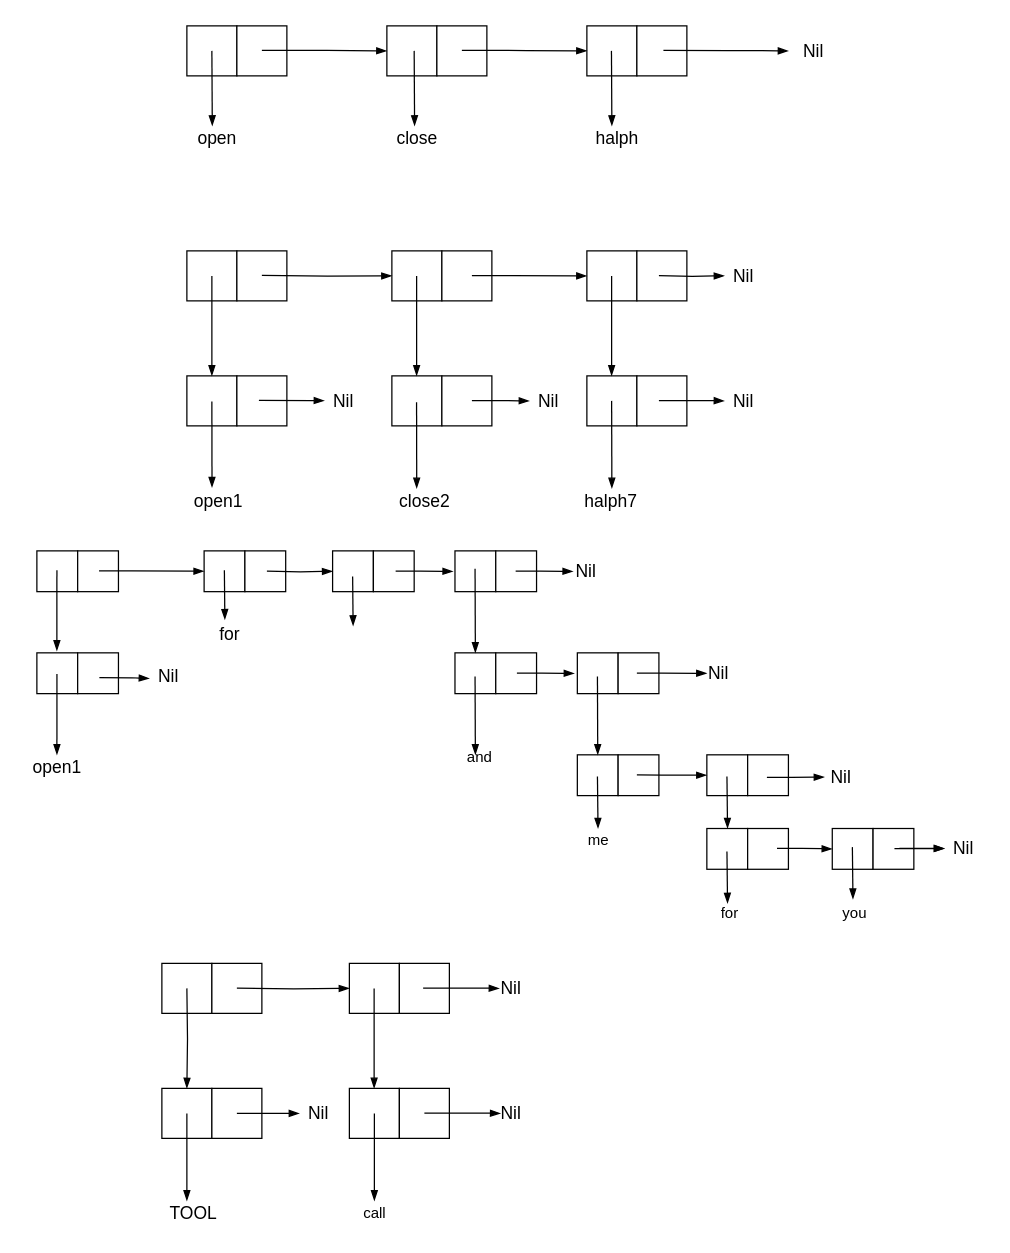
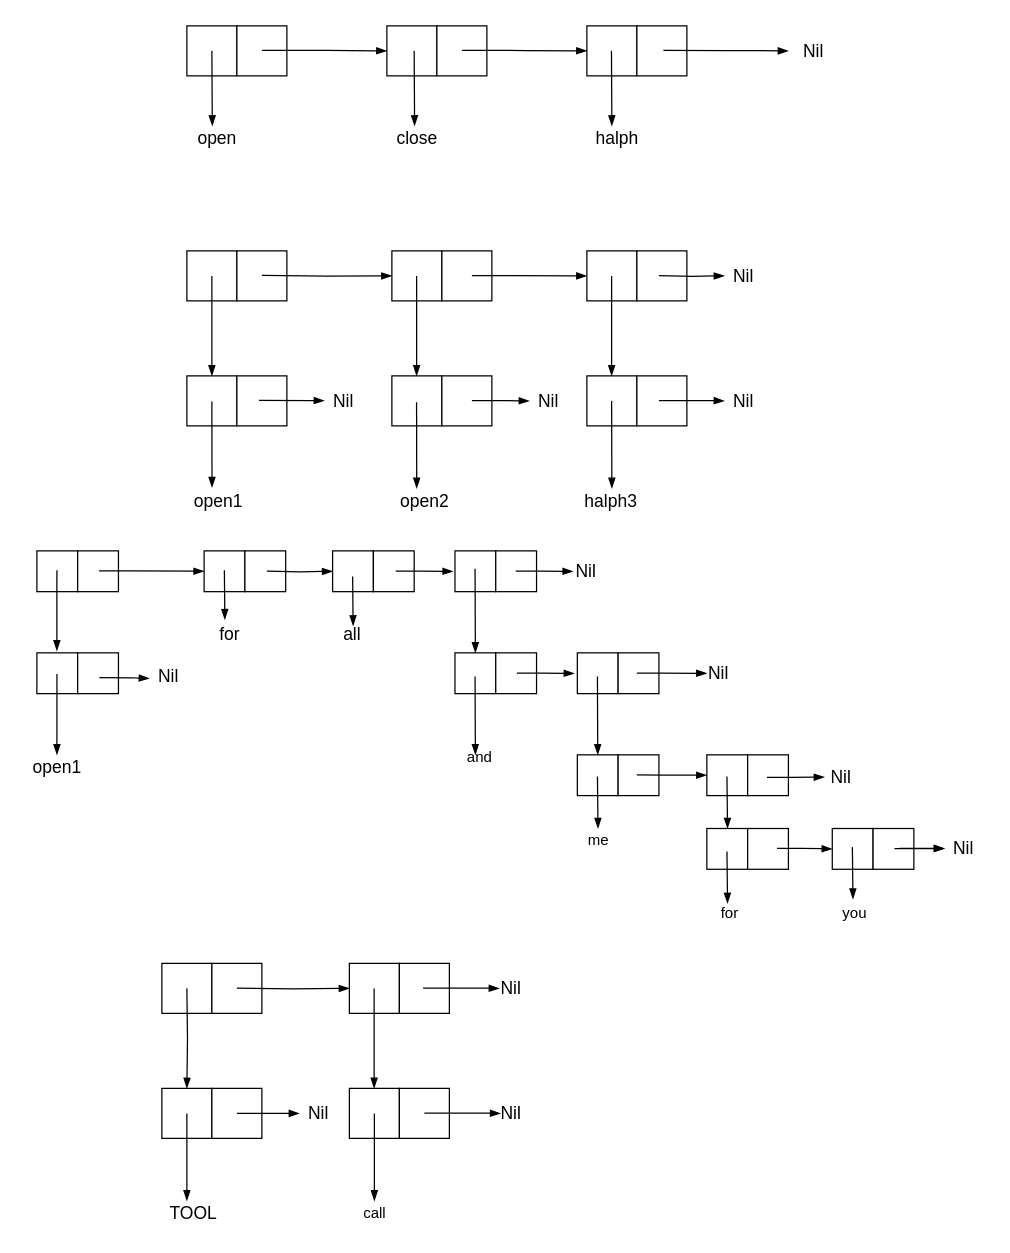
(425, 501) -> (425, 501)
(611, 501) -> (611, 501)
none -> (351, 635)
